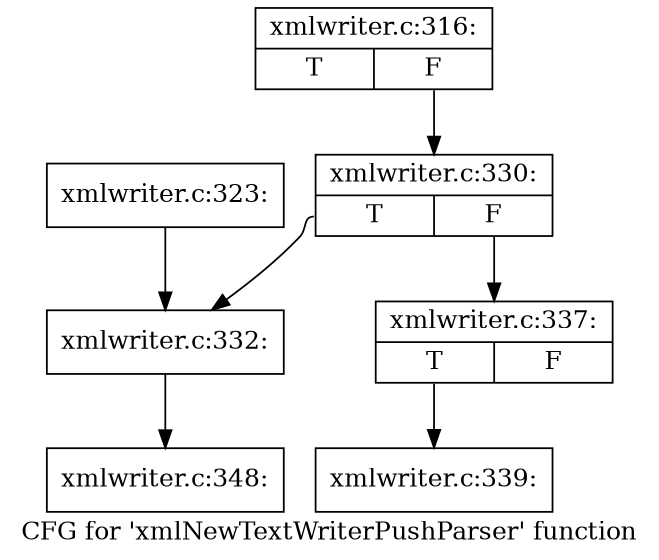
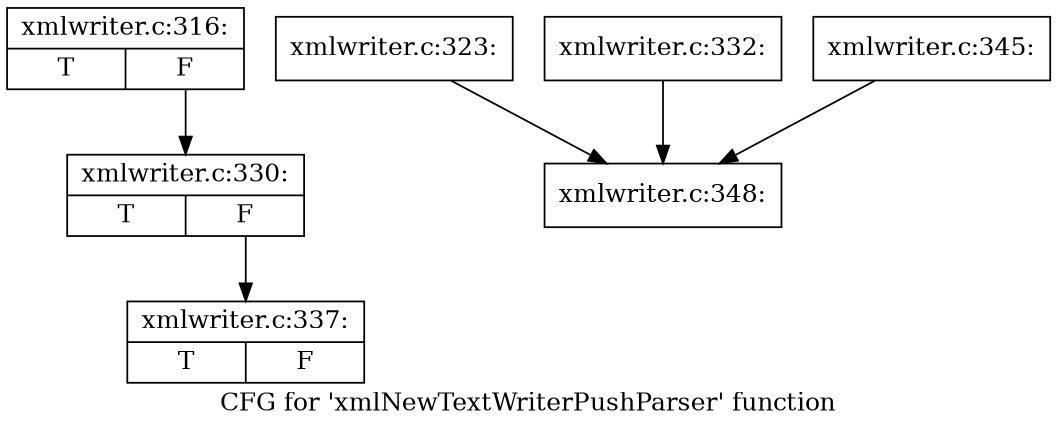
none -> (932, 49)
(165, 260) -> (521, 118)
(274, 261) -> none
(434, 480) -> none
